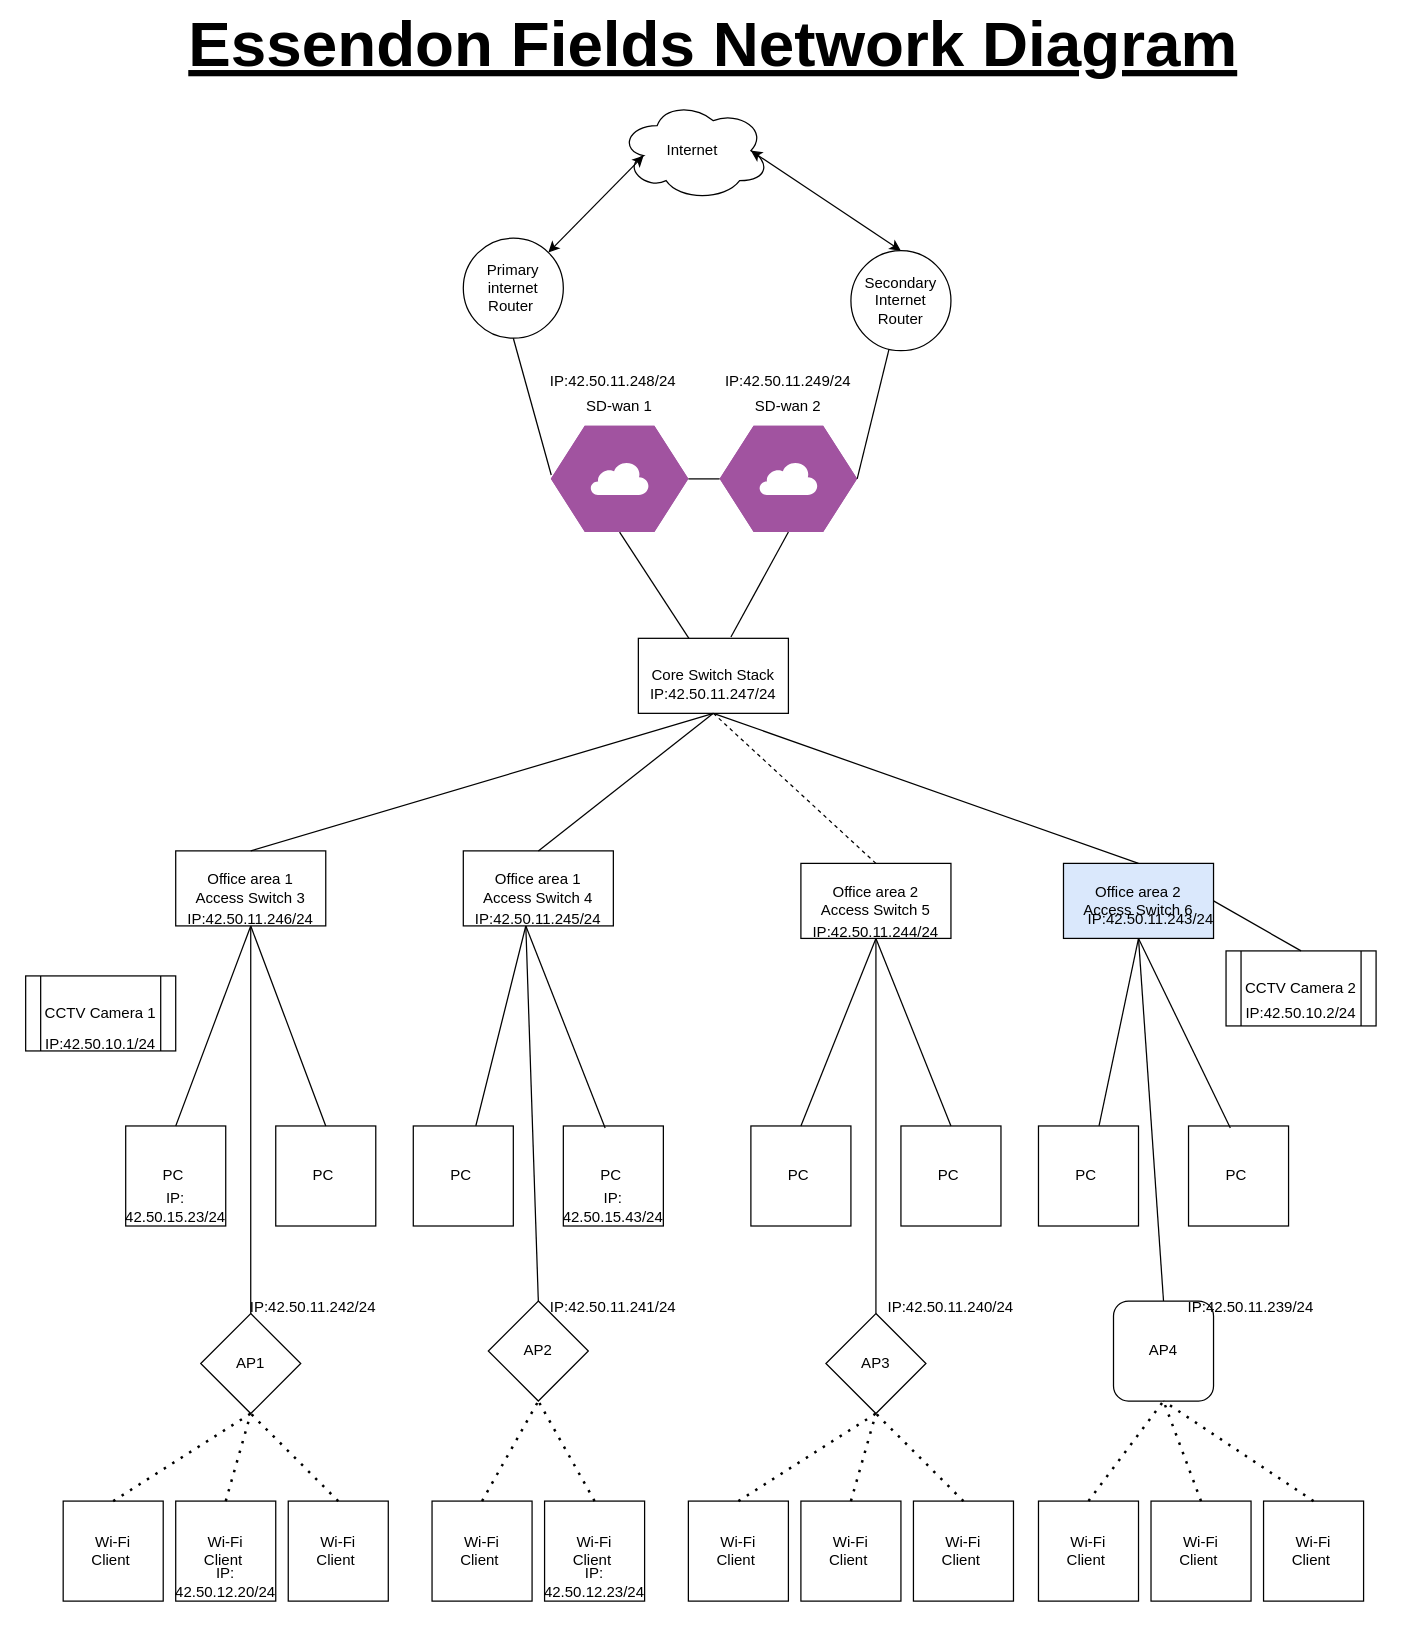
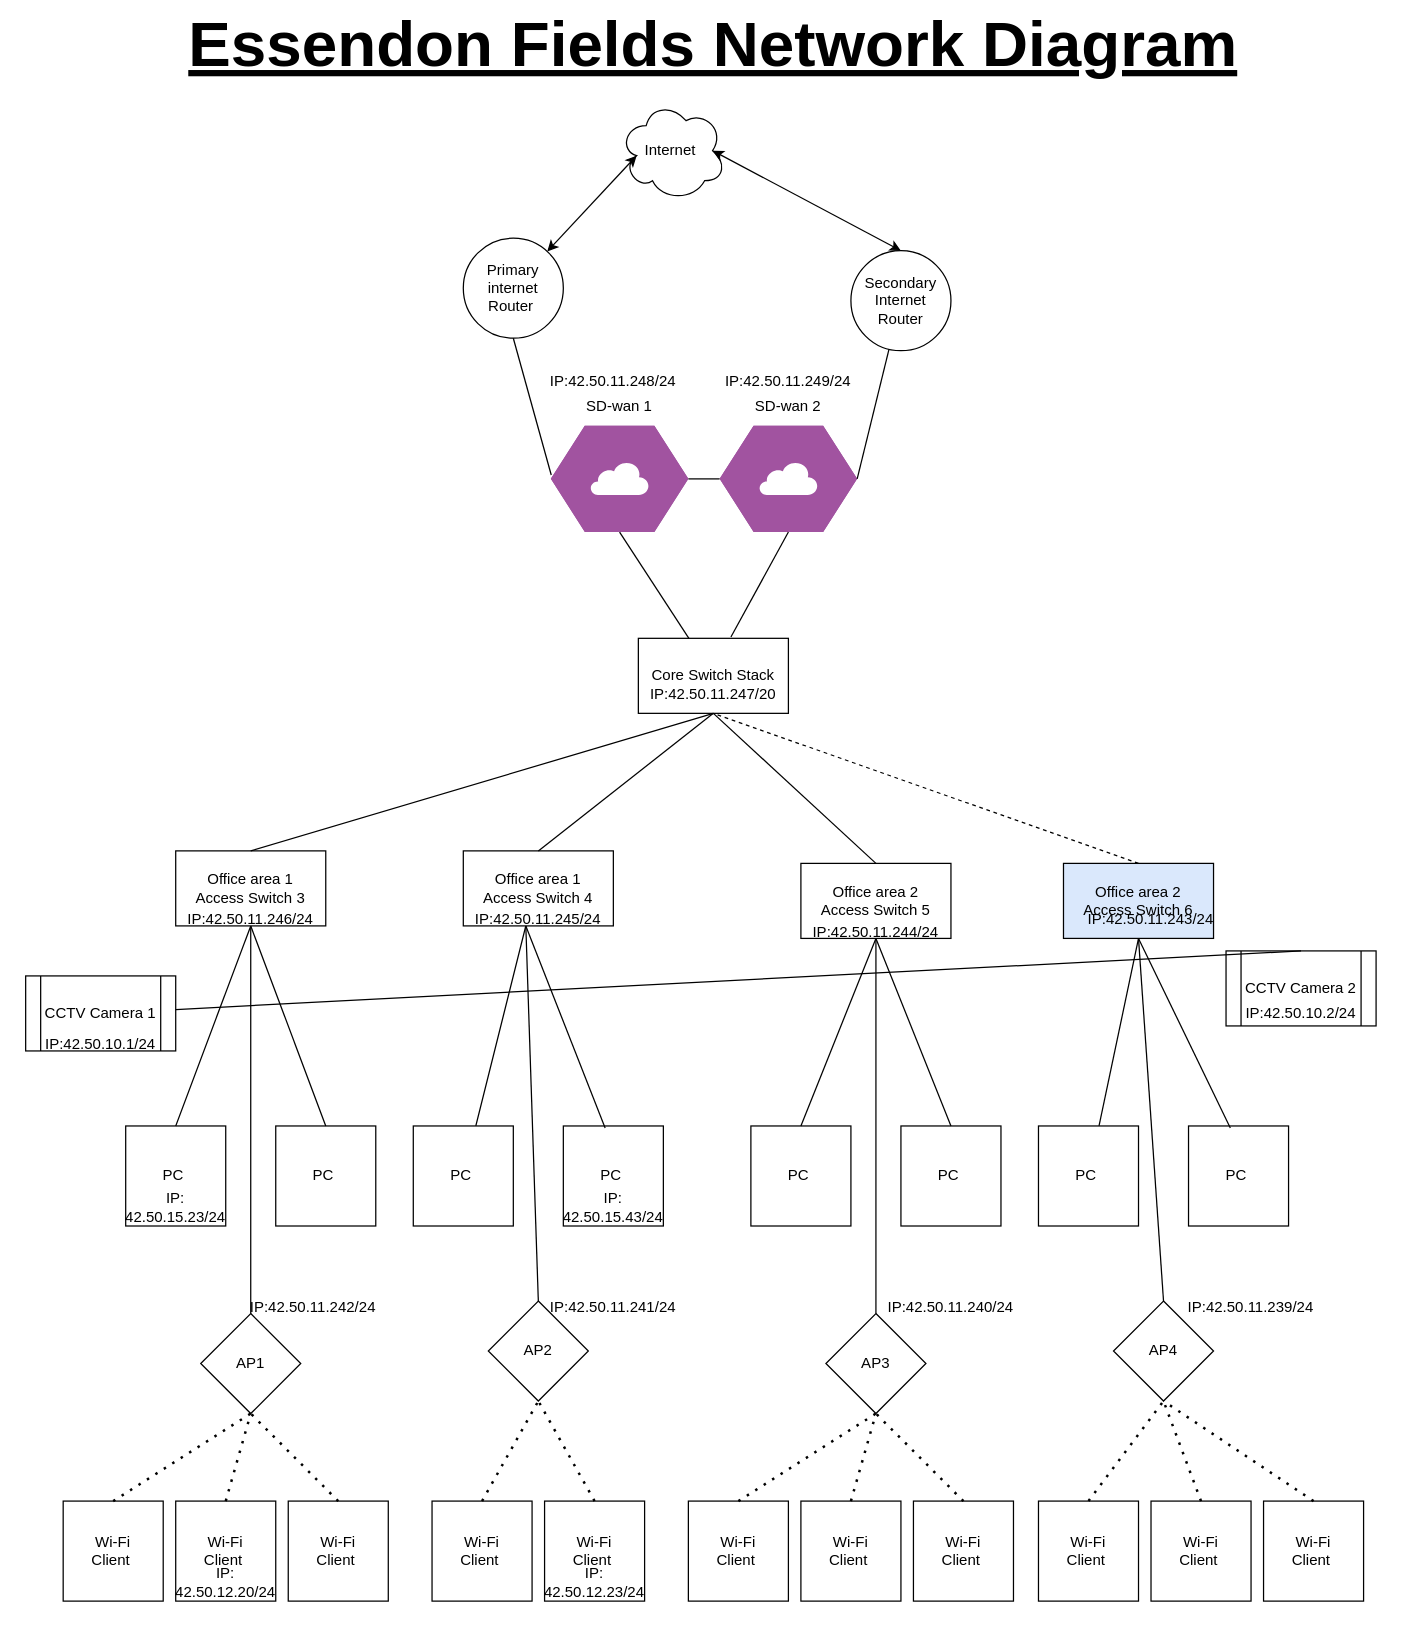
(694, 151) -> (673, 151)
(713, 694) -> (713, 694)
(927, 788) -> (927, 788)
(795, 789) -> (795, 789)
(1257, 926) -> (730, 980)
(1163, 1351) -> (1163, 1351)
